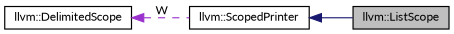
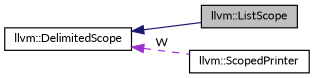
(337, 18) -> (172, 26)
